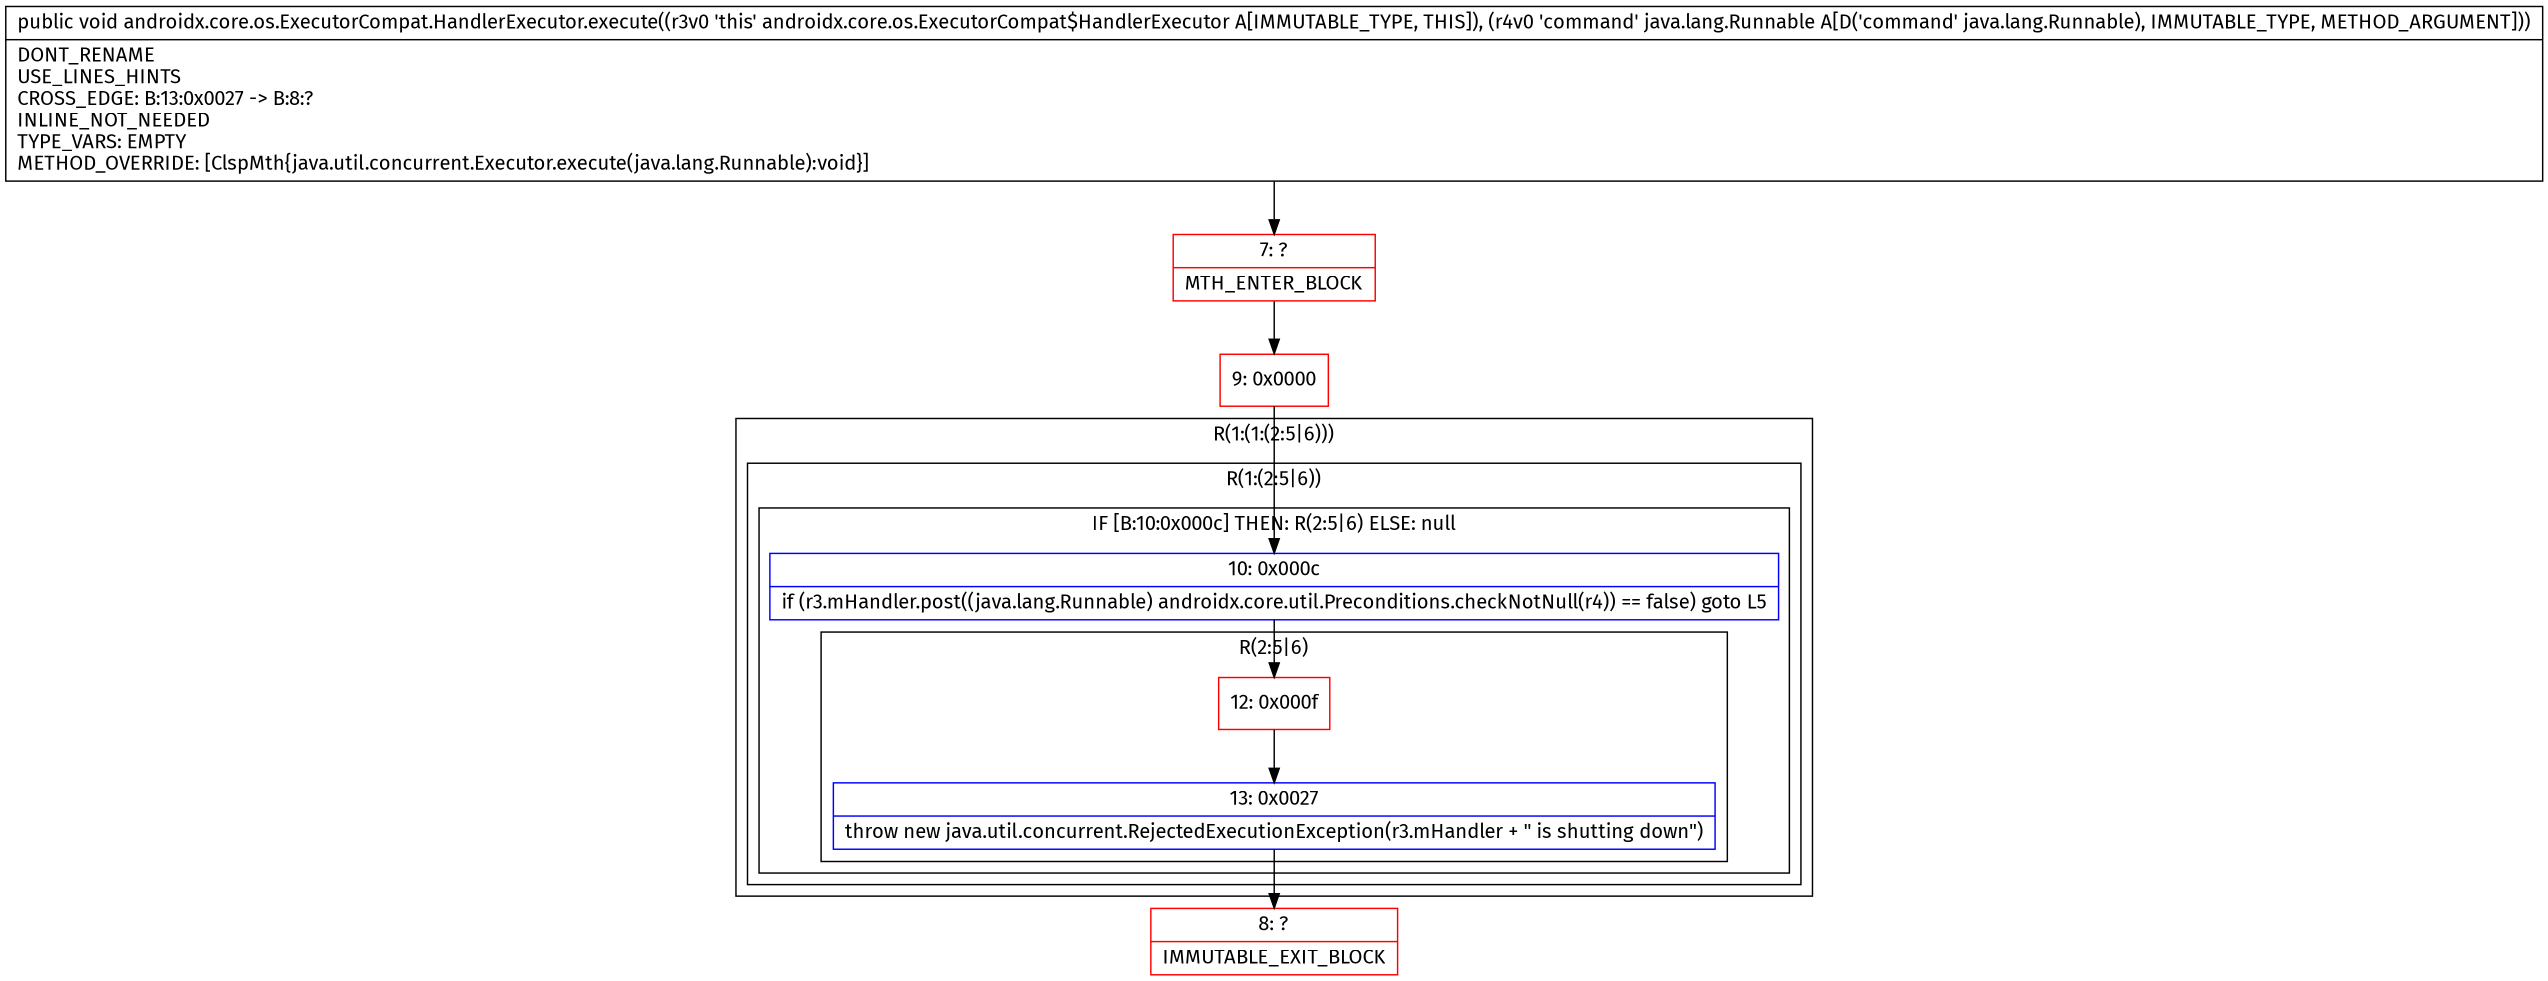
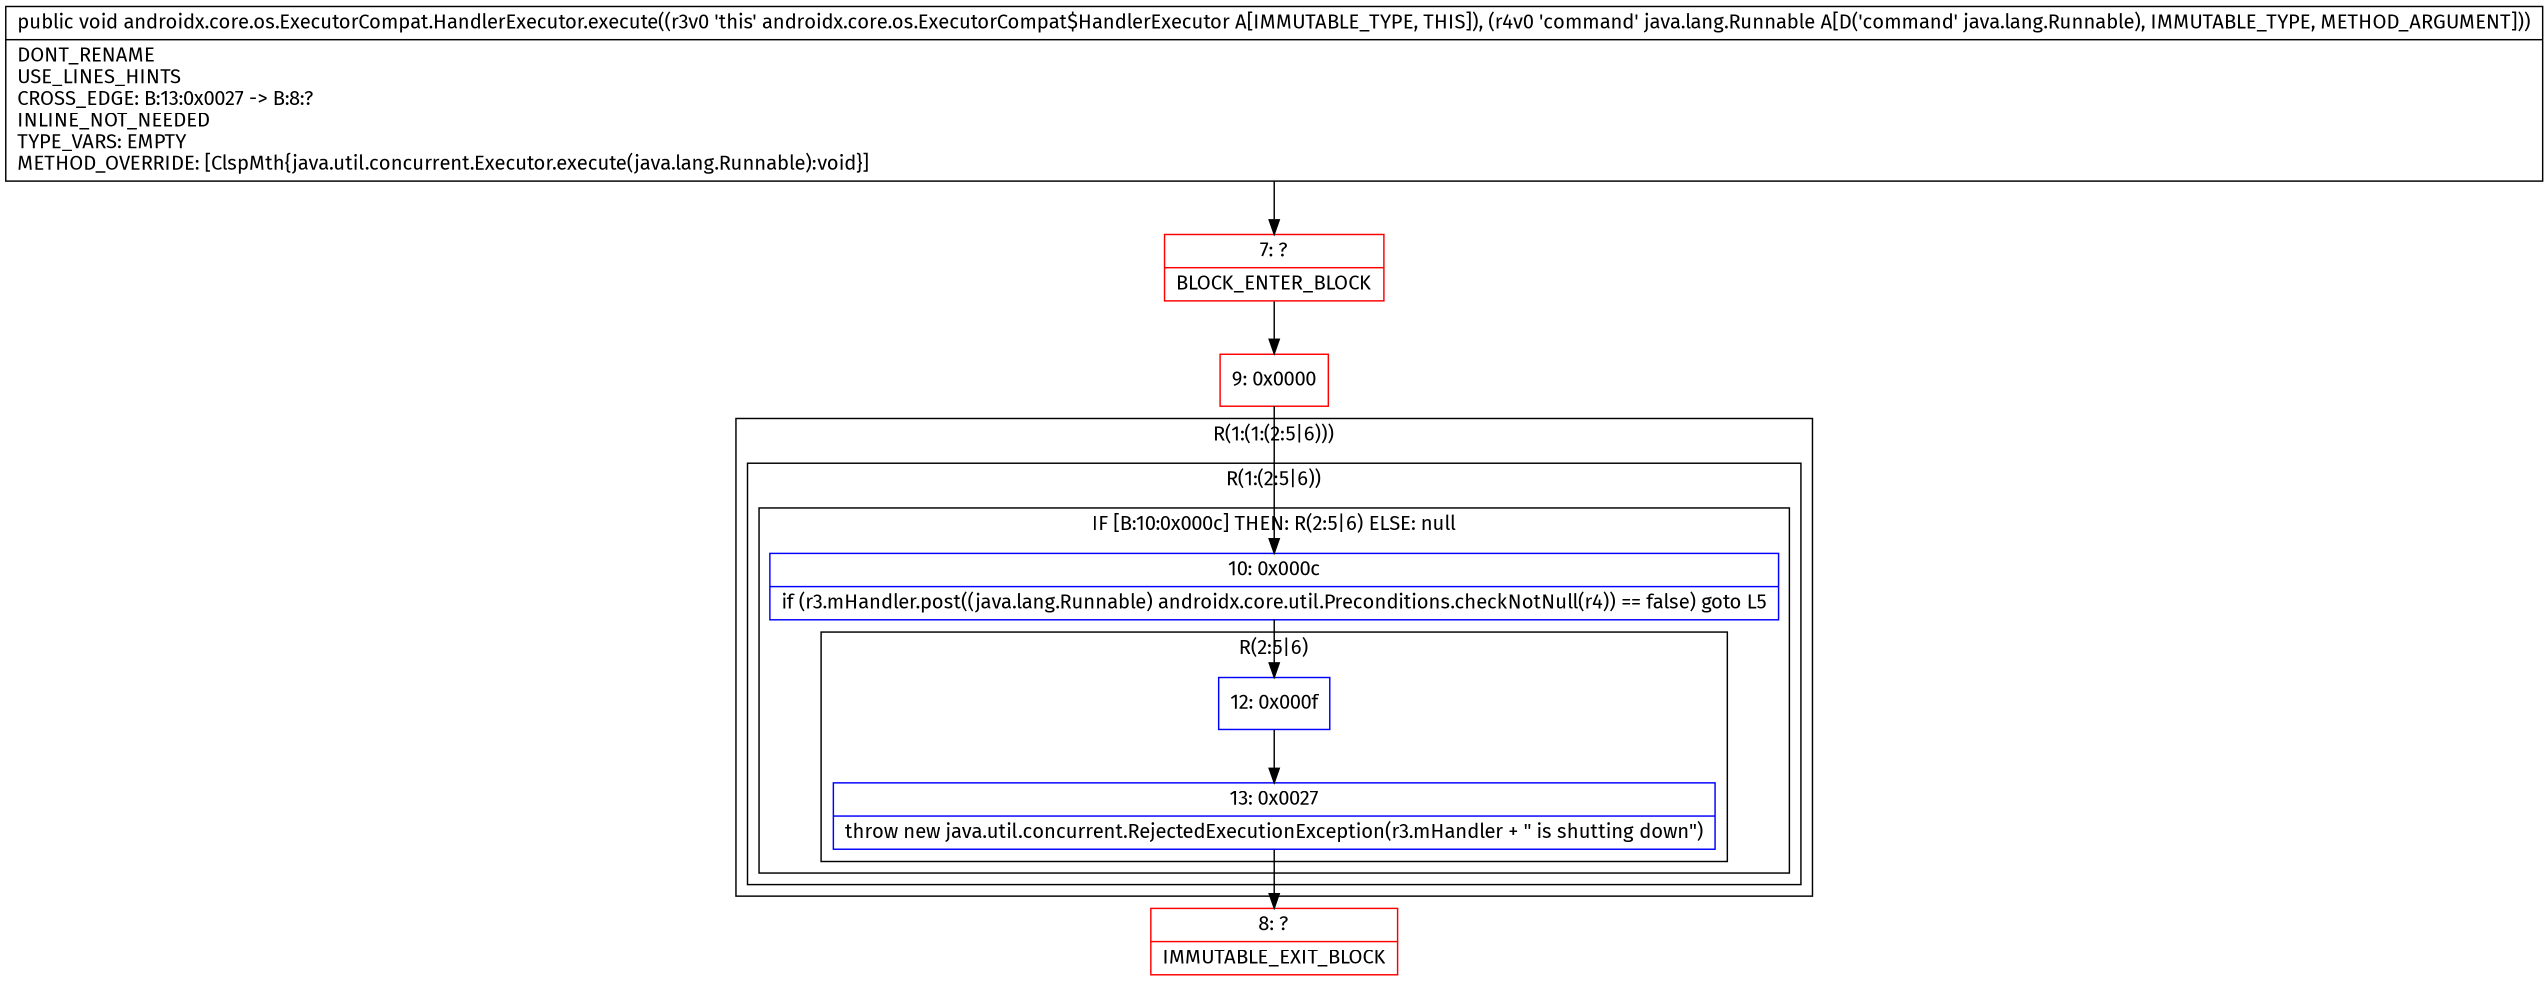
(1274, 284) -> (1274, 284)
(1274, 703) -> (1274, 703)
